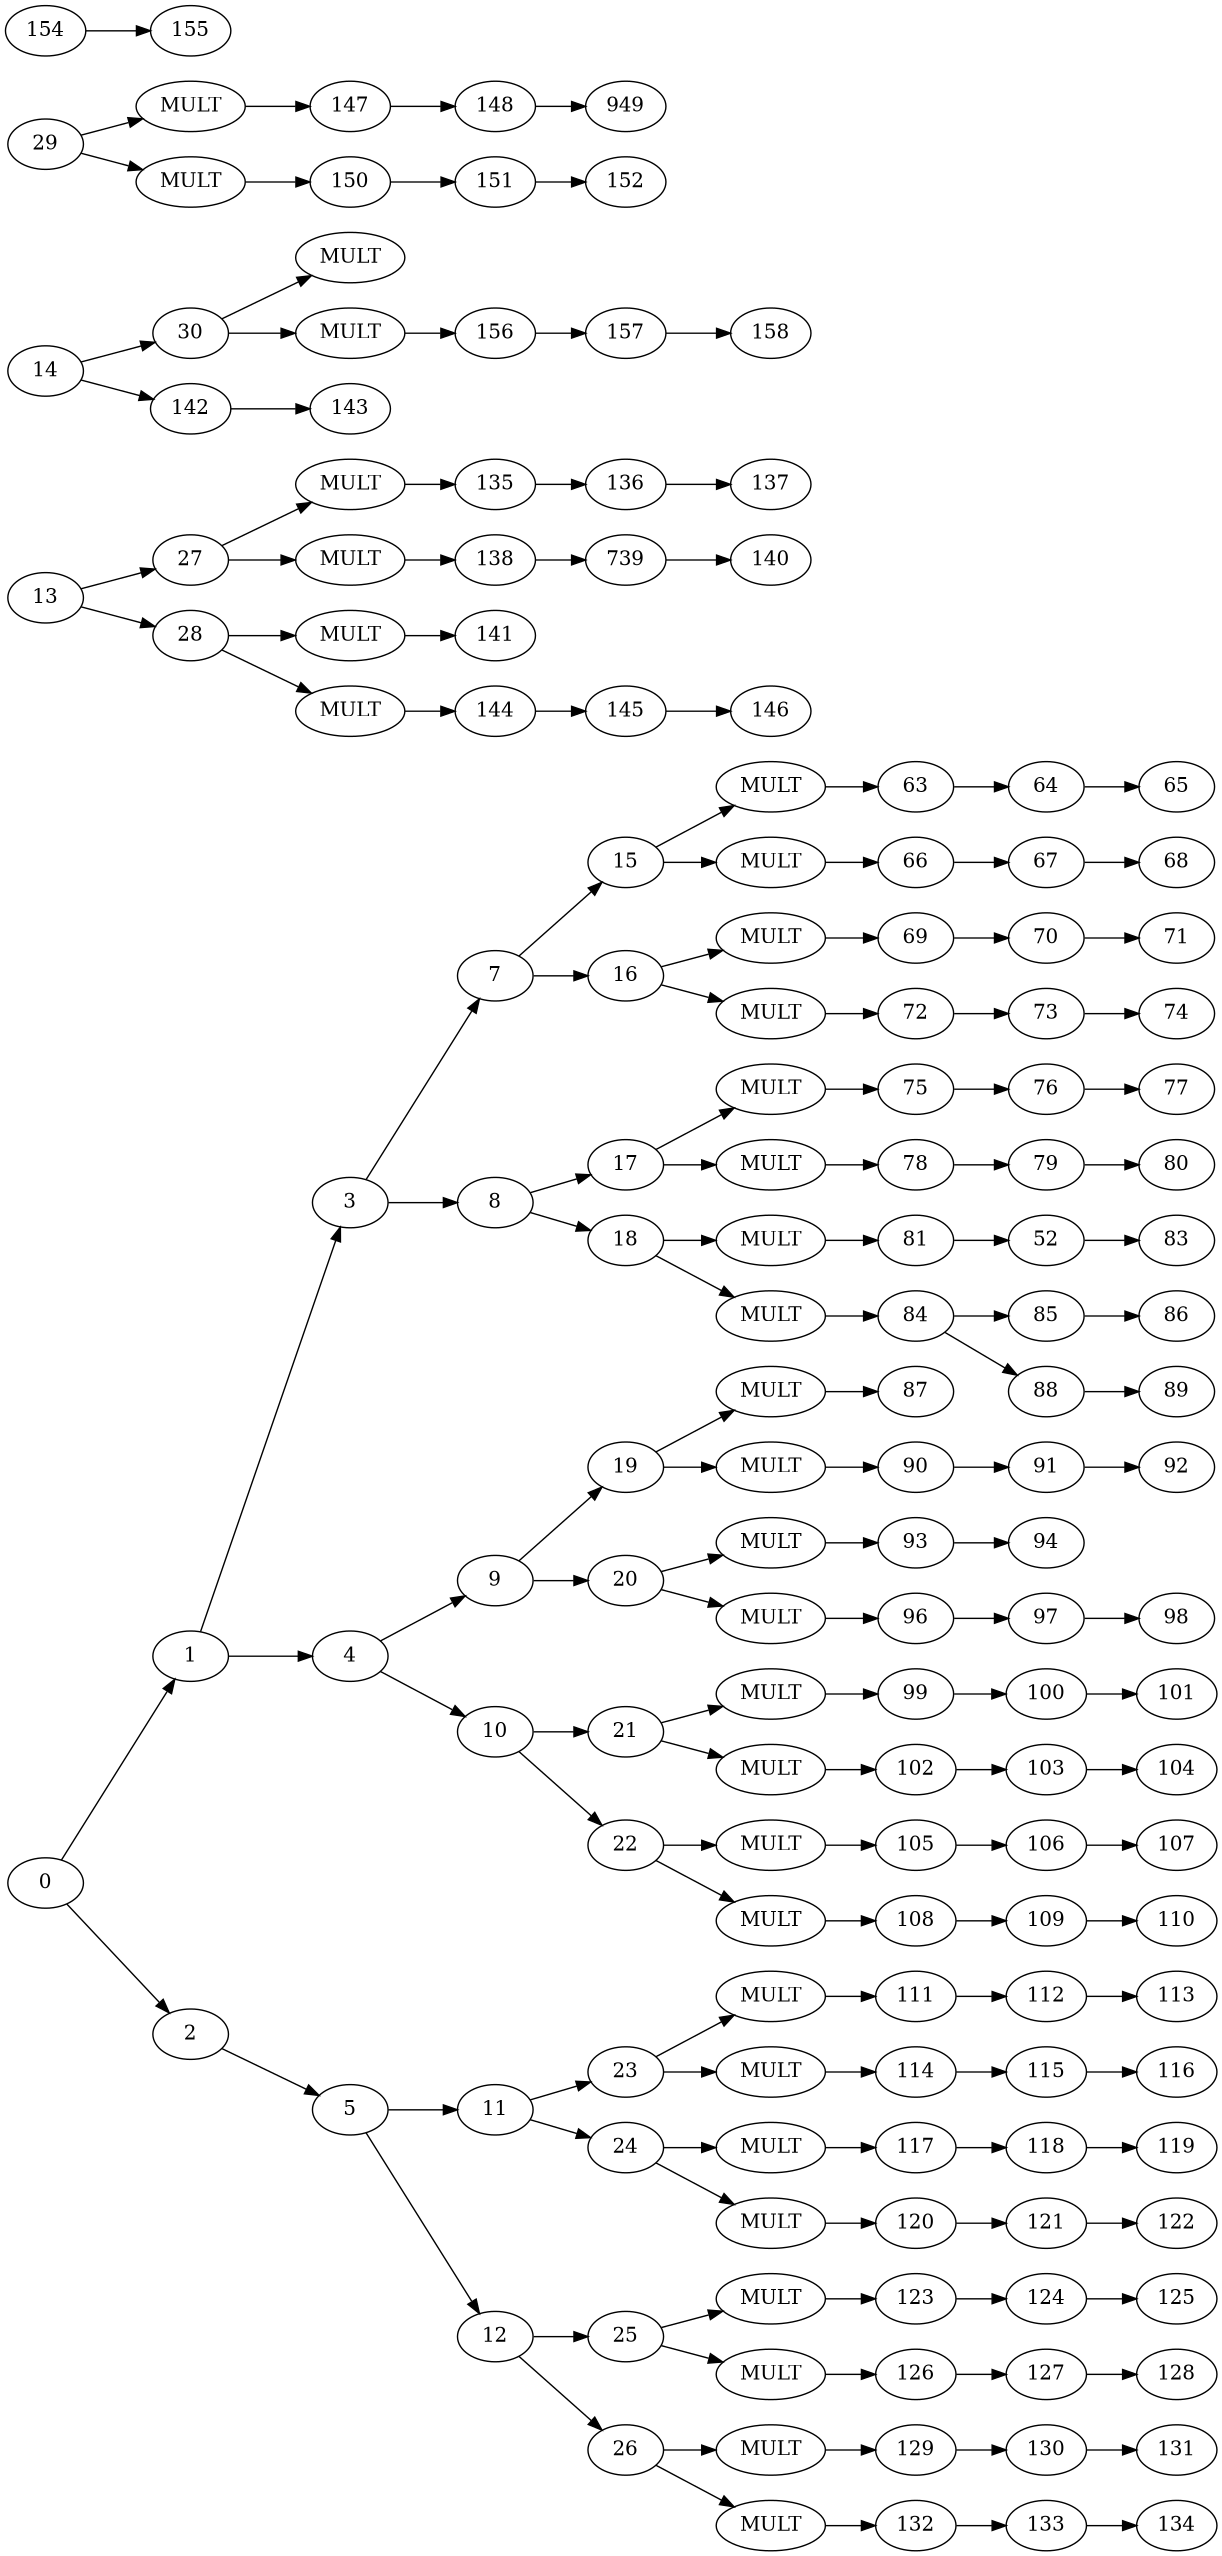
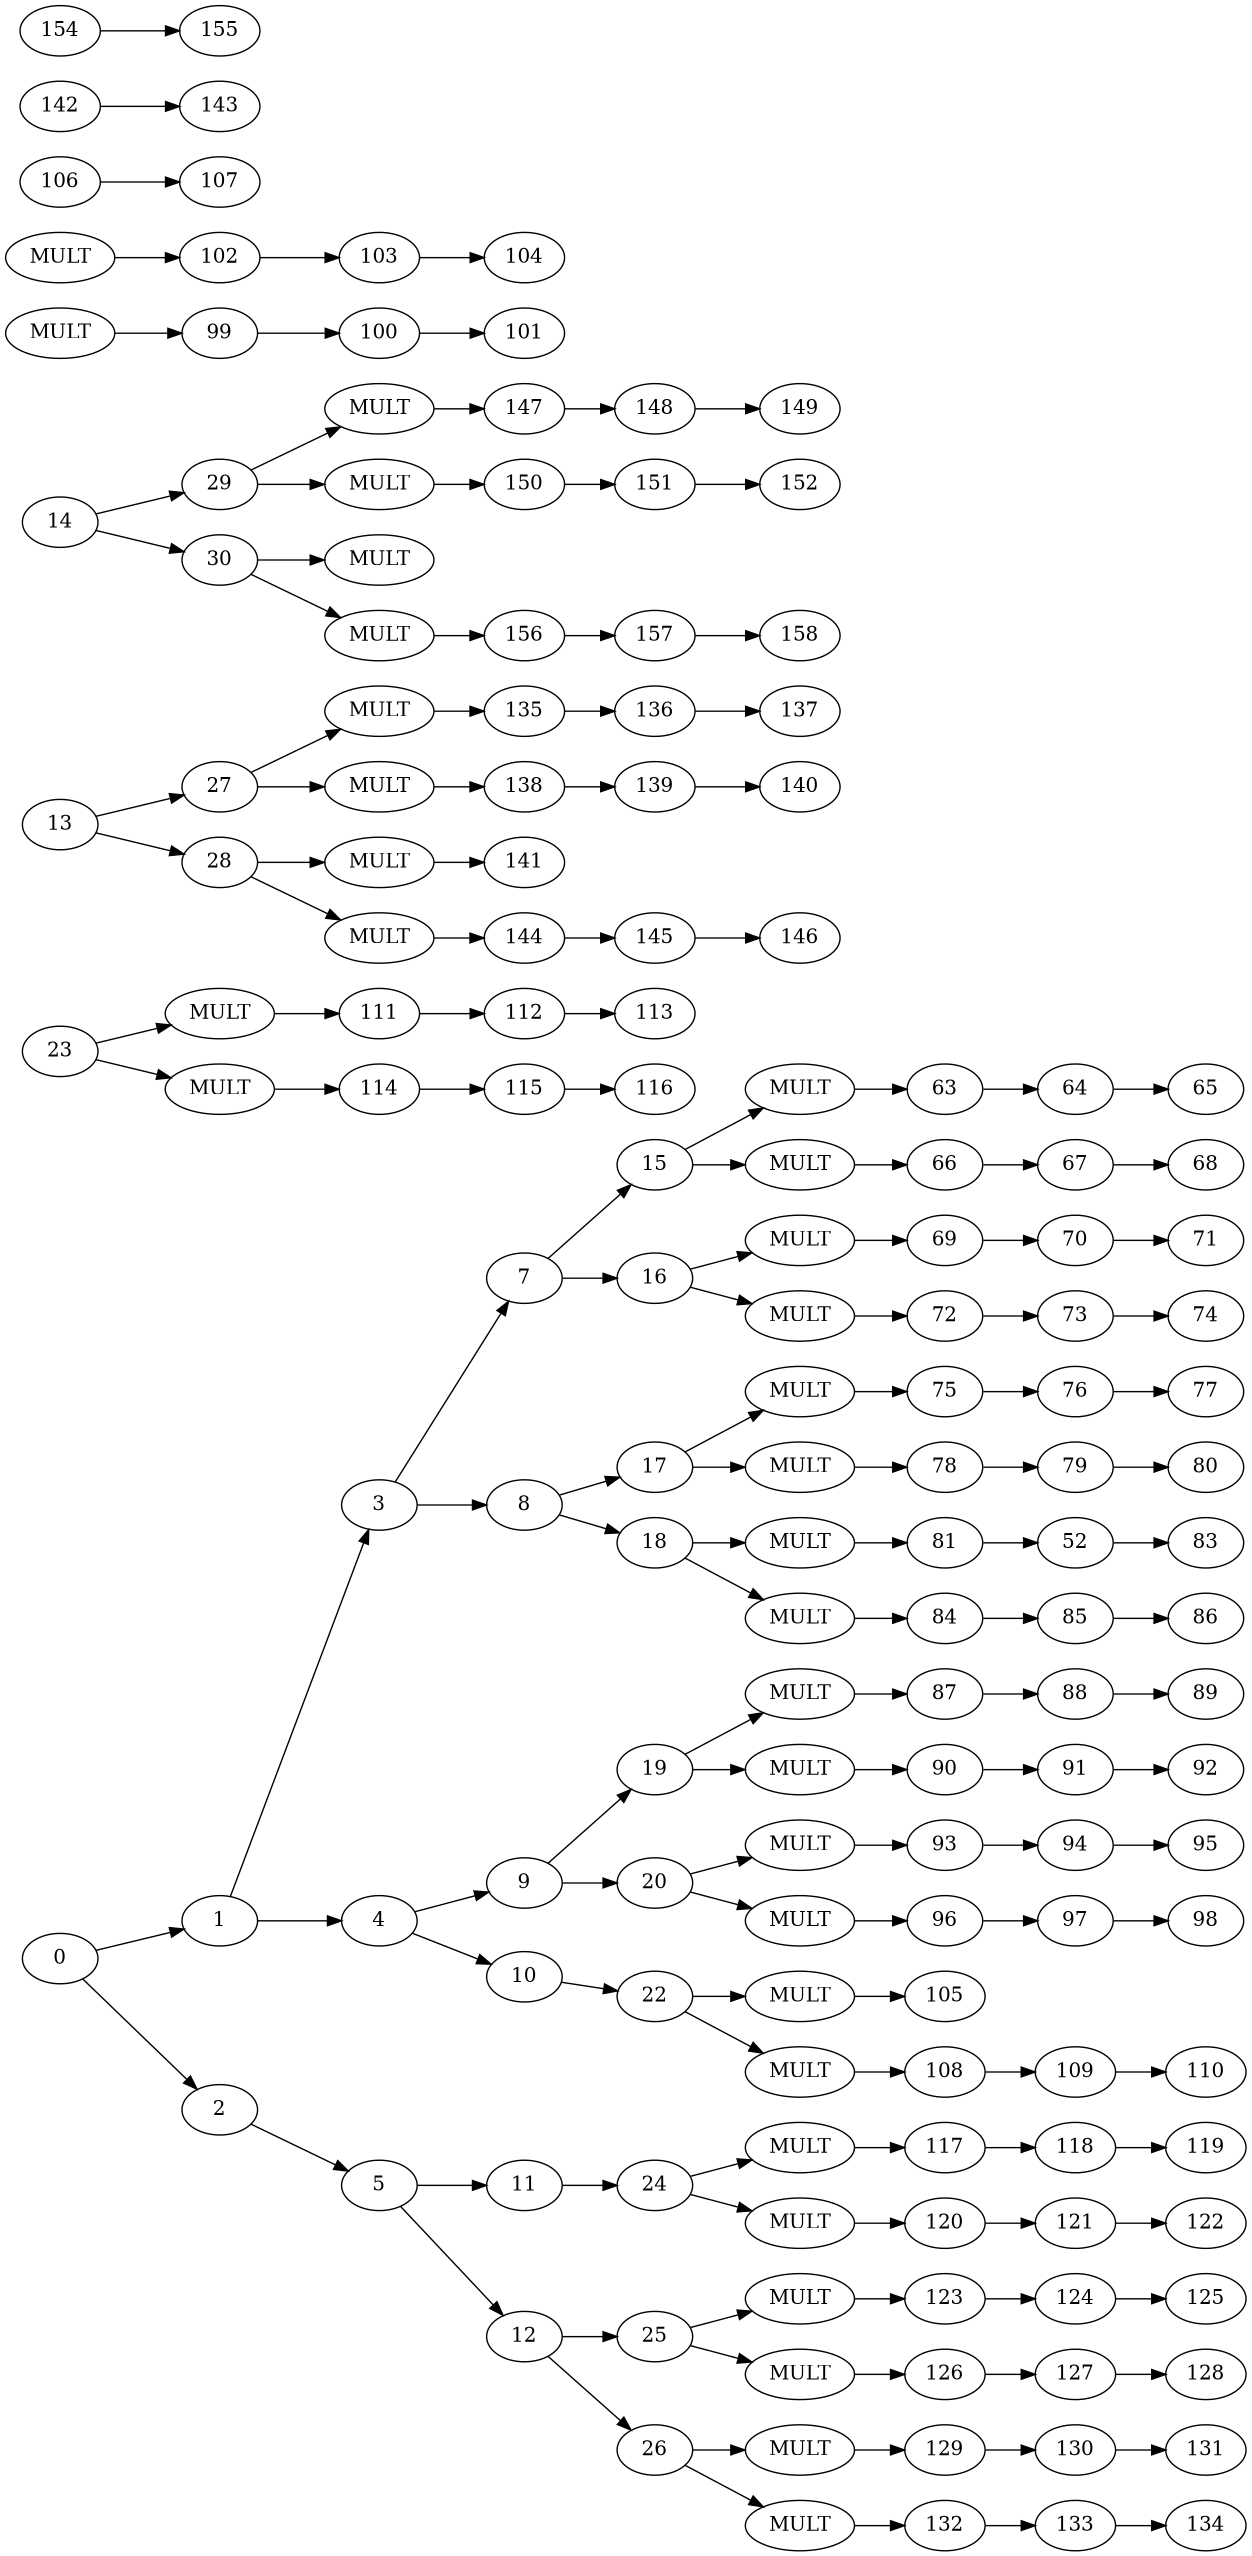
(626, 106) -> (800, 409)
(111, 388) -> (133, 505)
(626, 560) -> (655, 787)
(975, 1350) -> (1003, 1694)
(626, 1732) -> none
(974, 1845) -> none
none -> (1206, 1845)
(554, 2093) -> none
